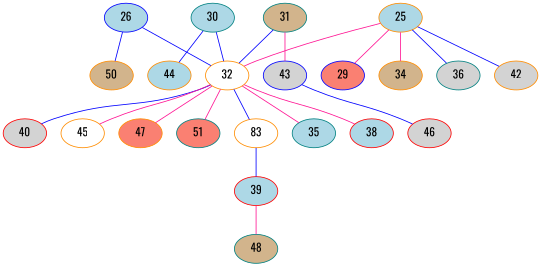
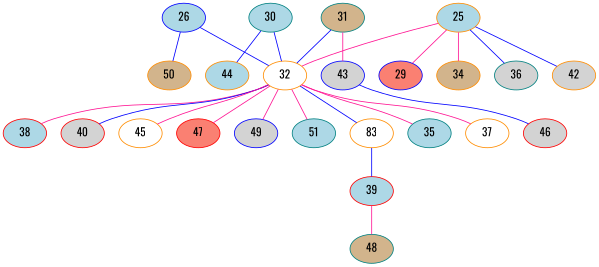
(140, 133) -> (198, 133)
(198, 133) -> (314, 133)
none -> (256, 133)
none -> (487, 133)
